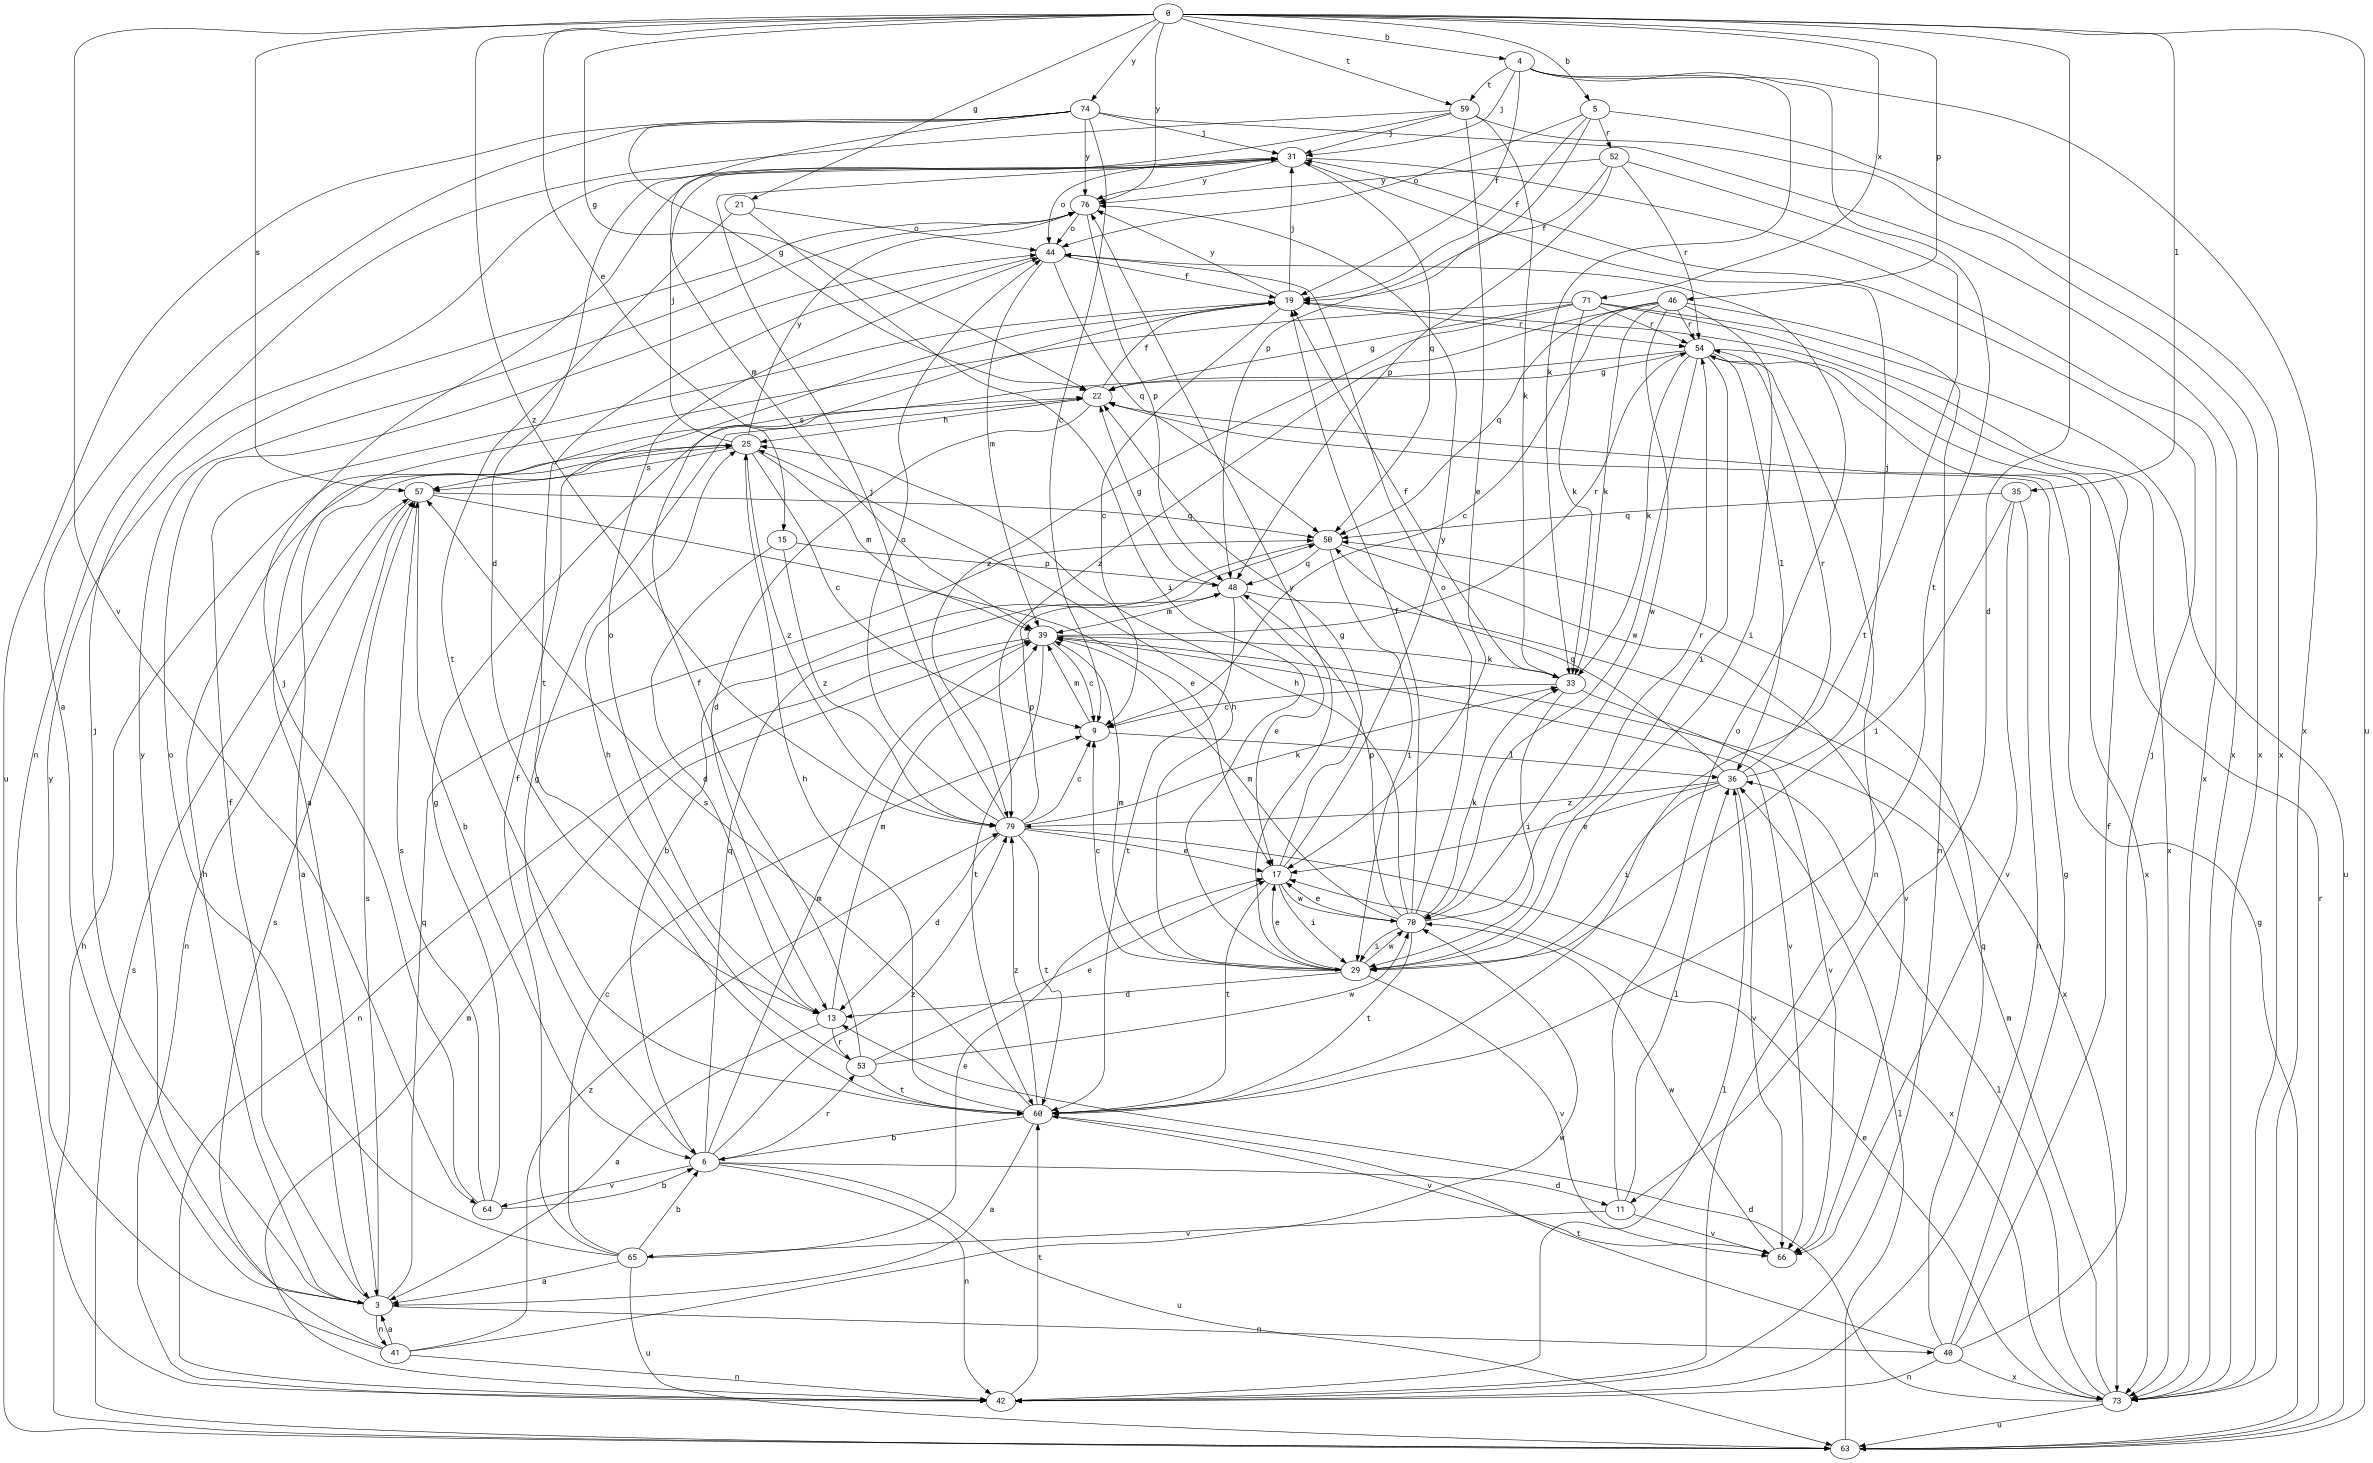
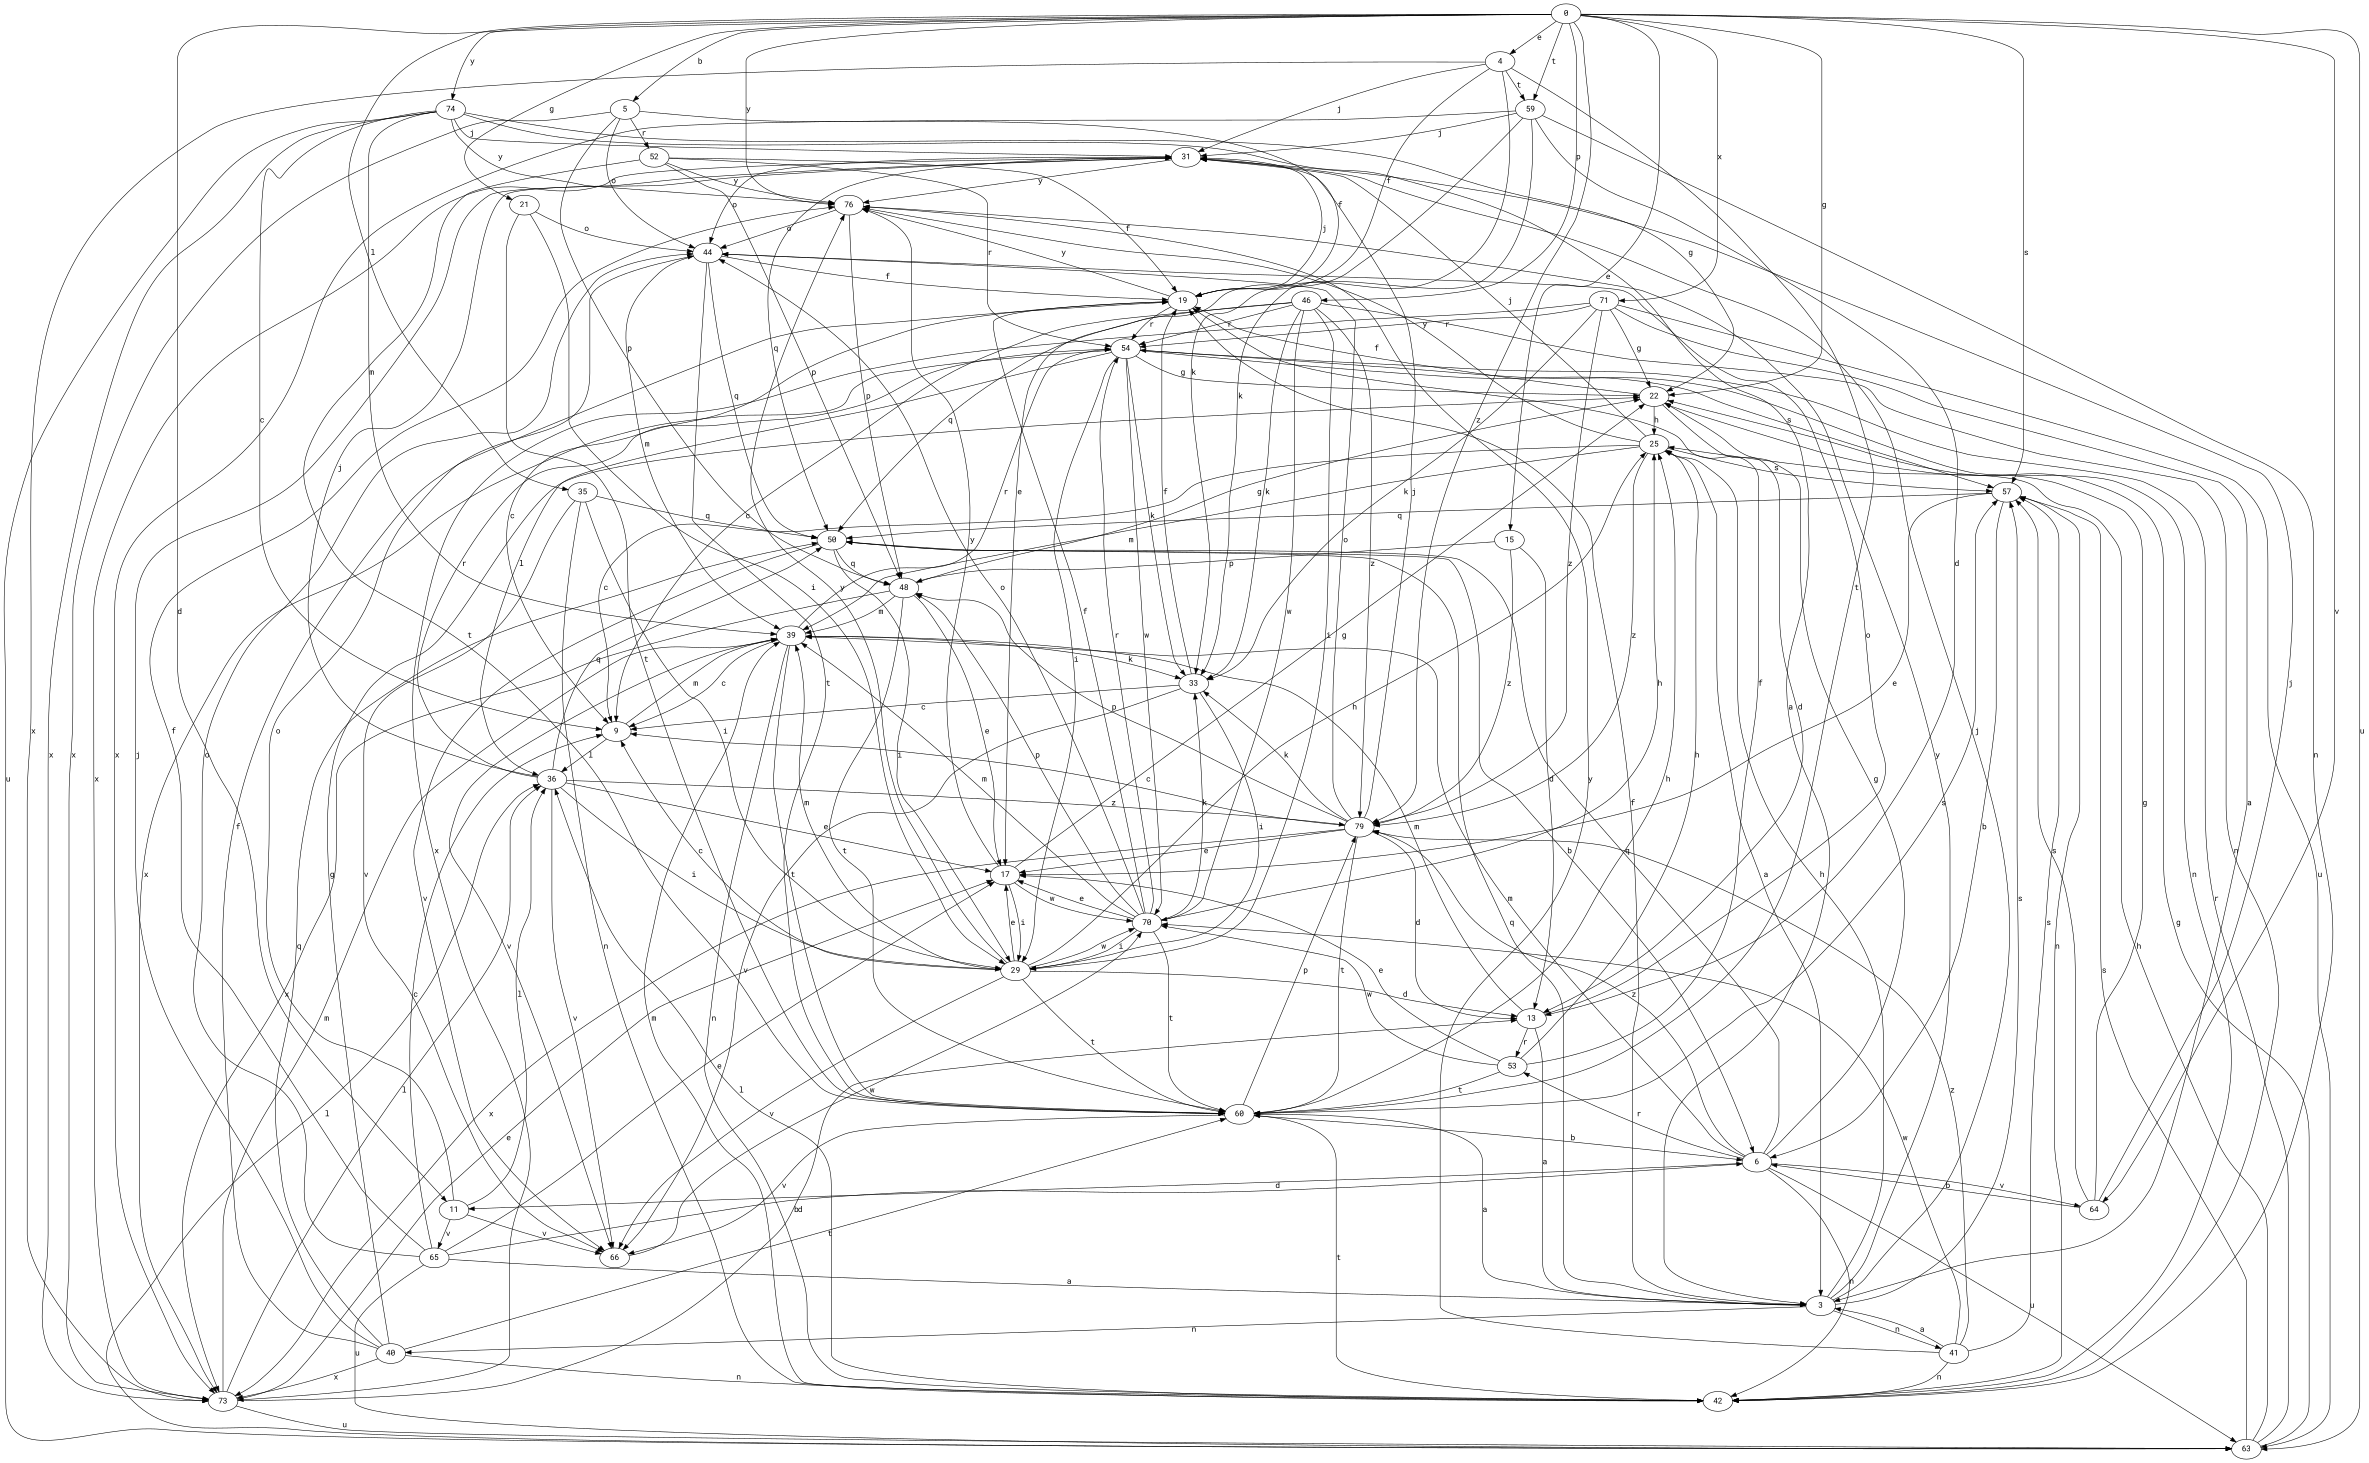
(1387, 38) -> (1539, 38)
(561, 528) -> (190, 584)
(1016, 971) -> (1306, 971)
(1225, 1059) -> (1111, 1062)
